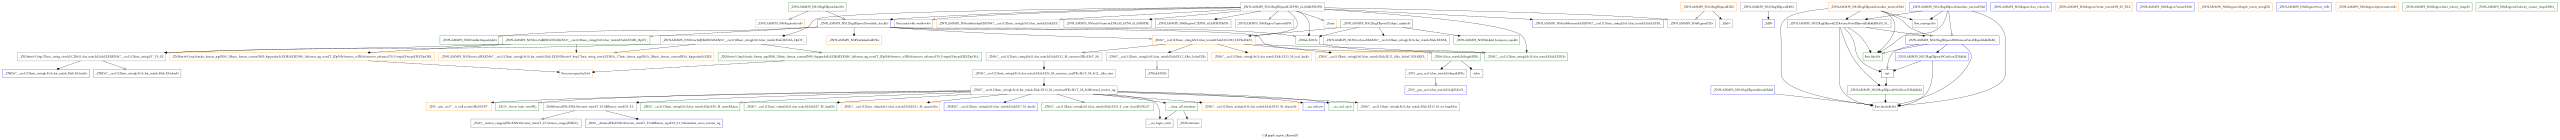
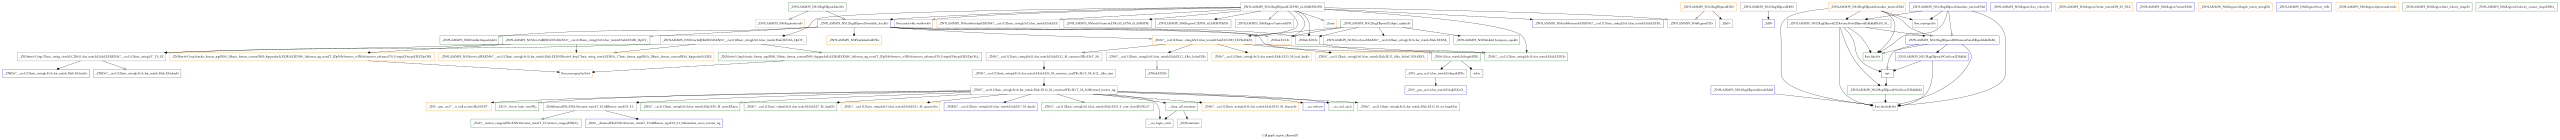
none -> (1280, 40)
(1436, 81) -> (1436, 81)
